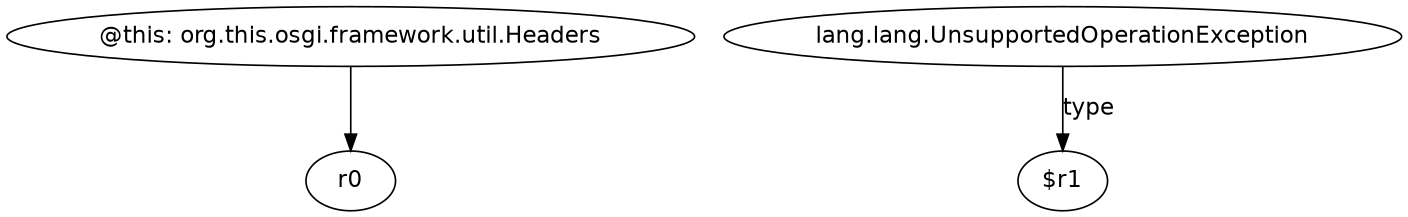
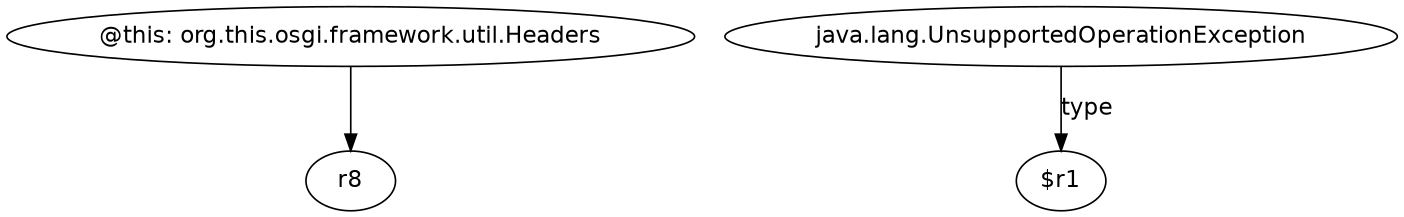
(1063, 37) -> (1061, 37)
(351, 181) -> (351, 181)
